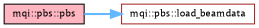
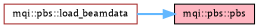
(98, 14) -> (150, 14)
